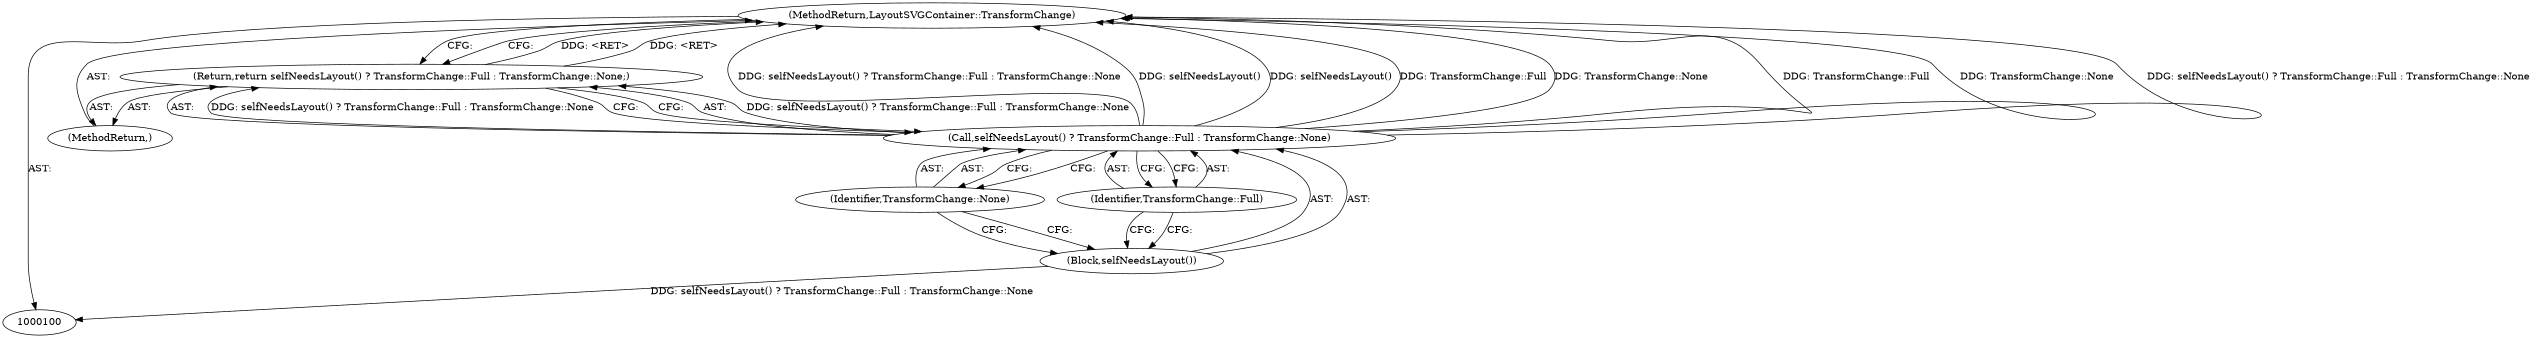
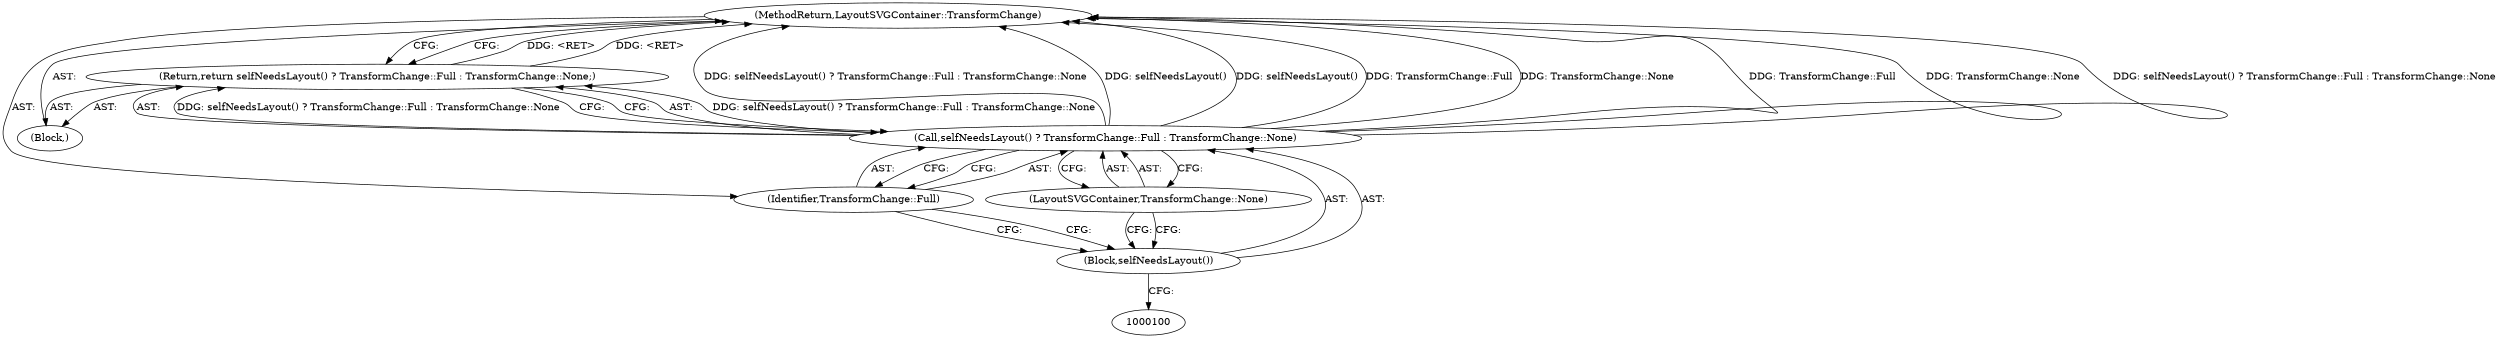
(259, 29) -> (3, 128)
(110, 138) -> (50, 138)
(920, 200) -> (1149, 200)
(842, 292) -> (1163, 292)
